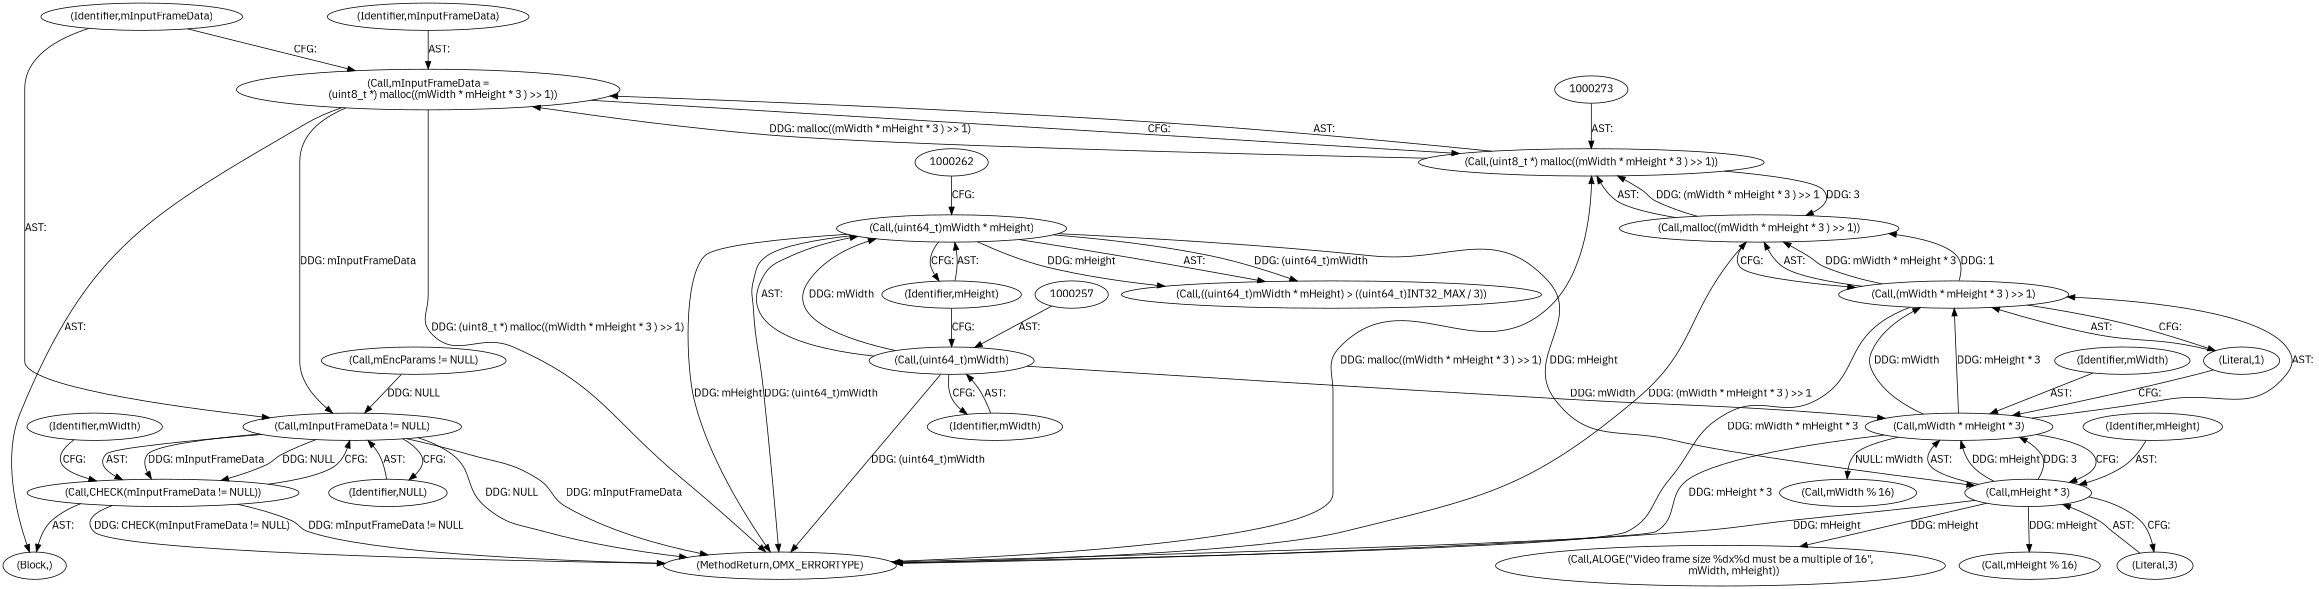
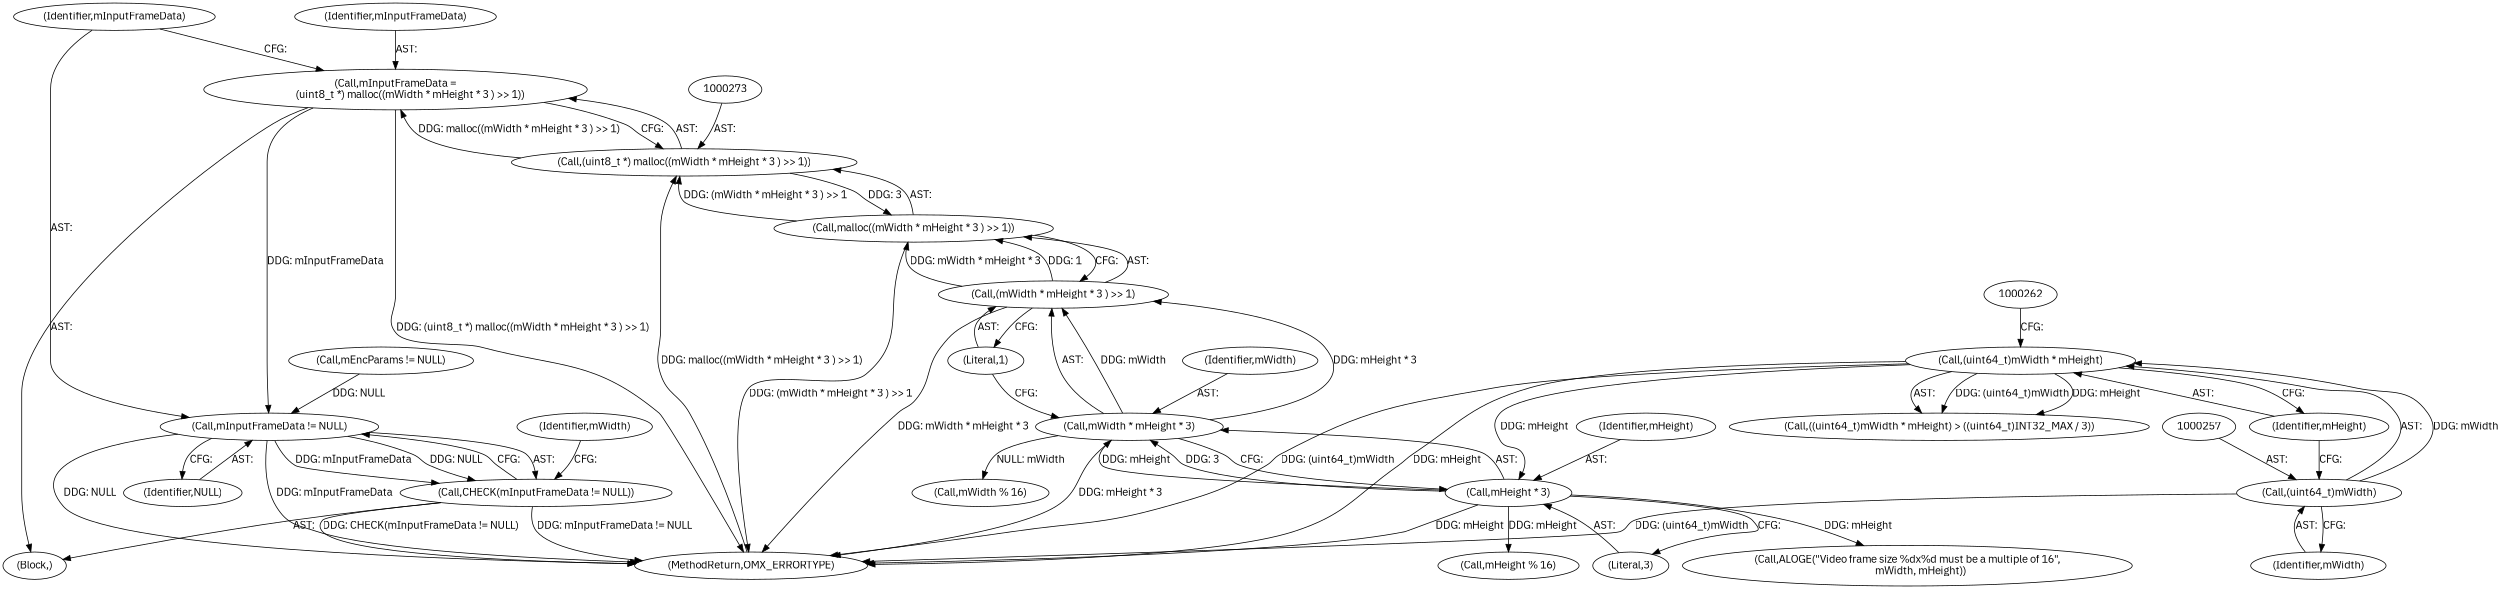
(1452, 393) -> none
(1373, 524) -> (799, 380)
